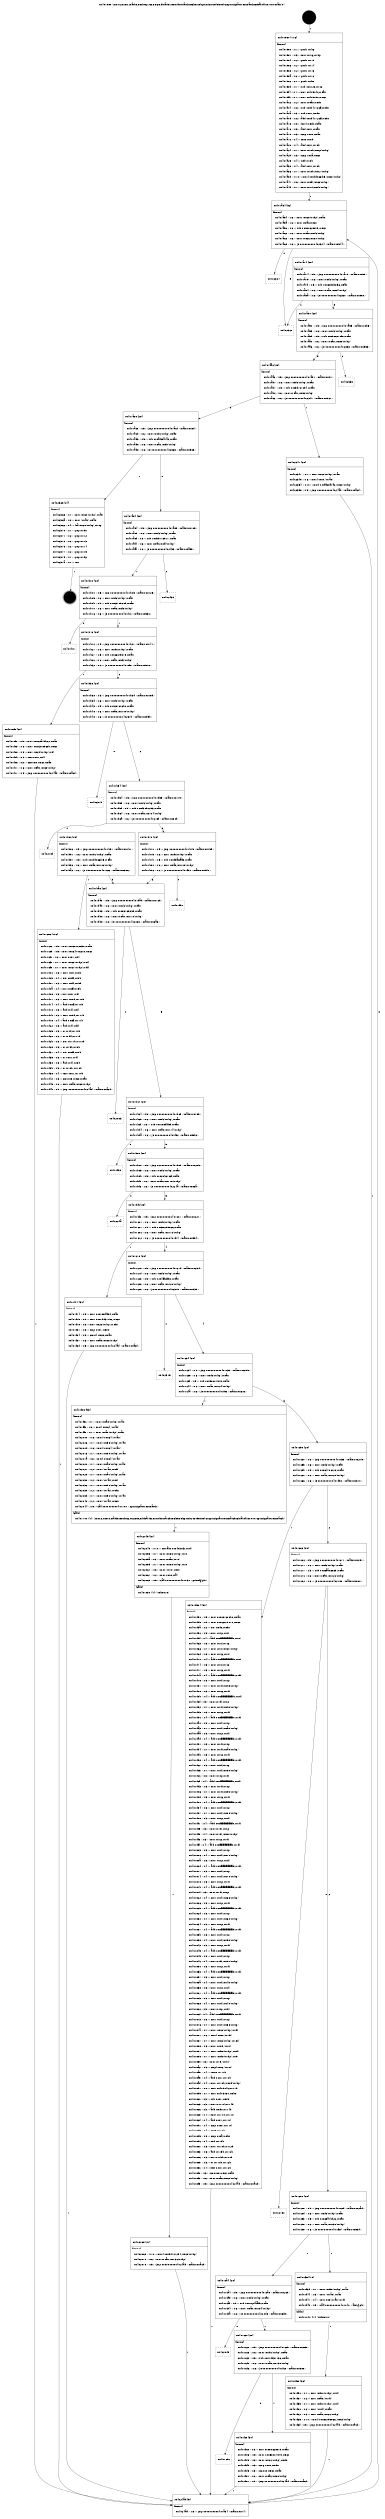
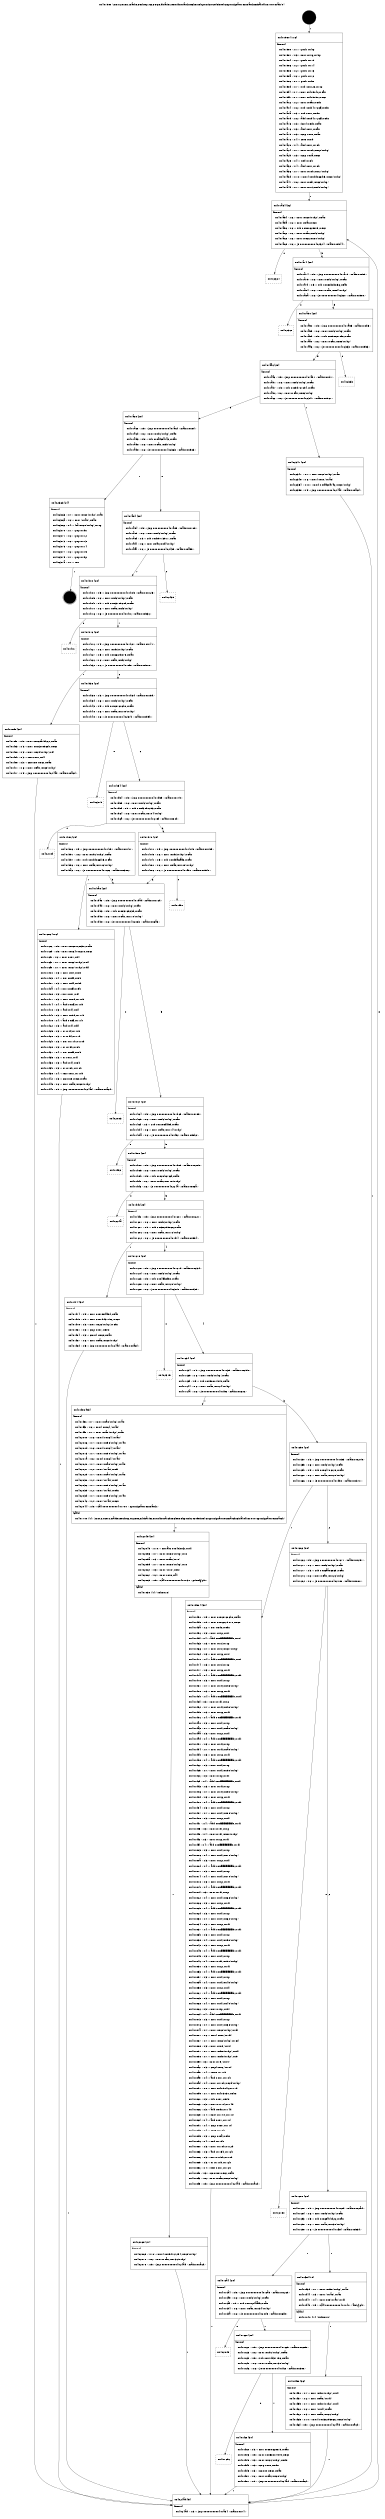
(284, 286) -> (320, 252)
